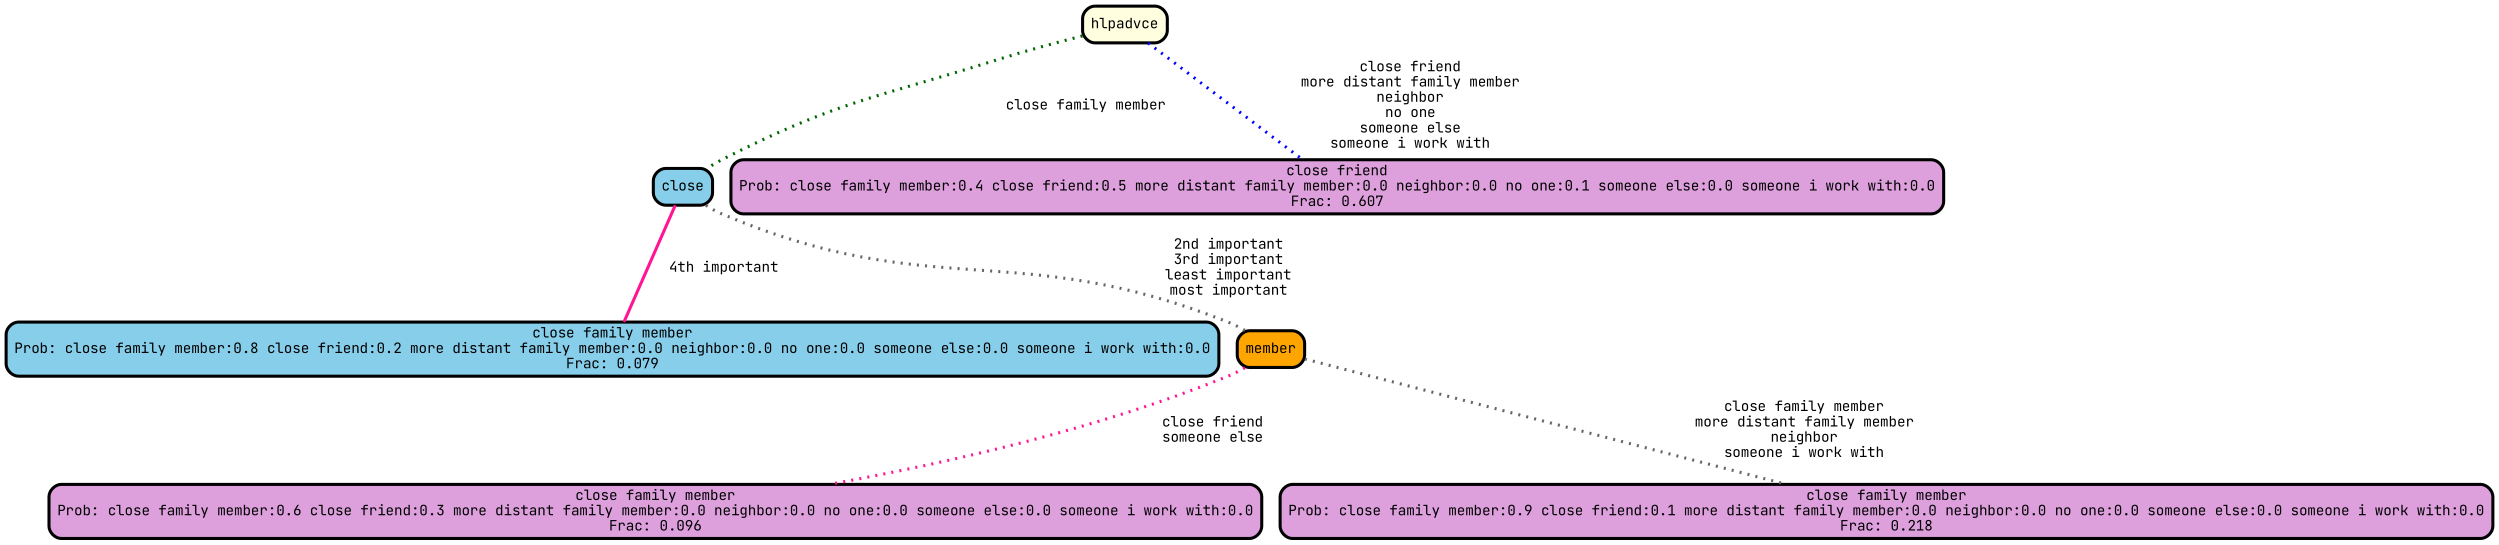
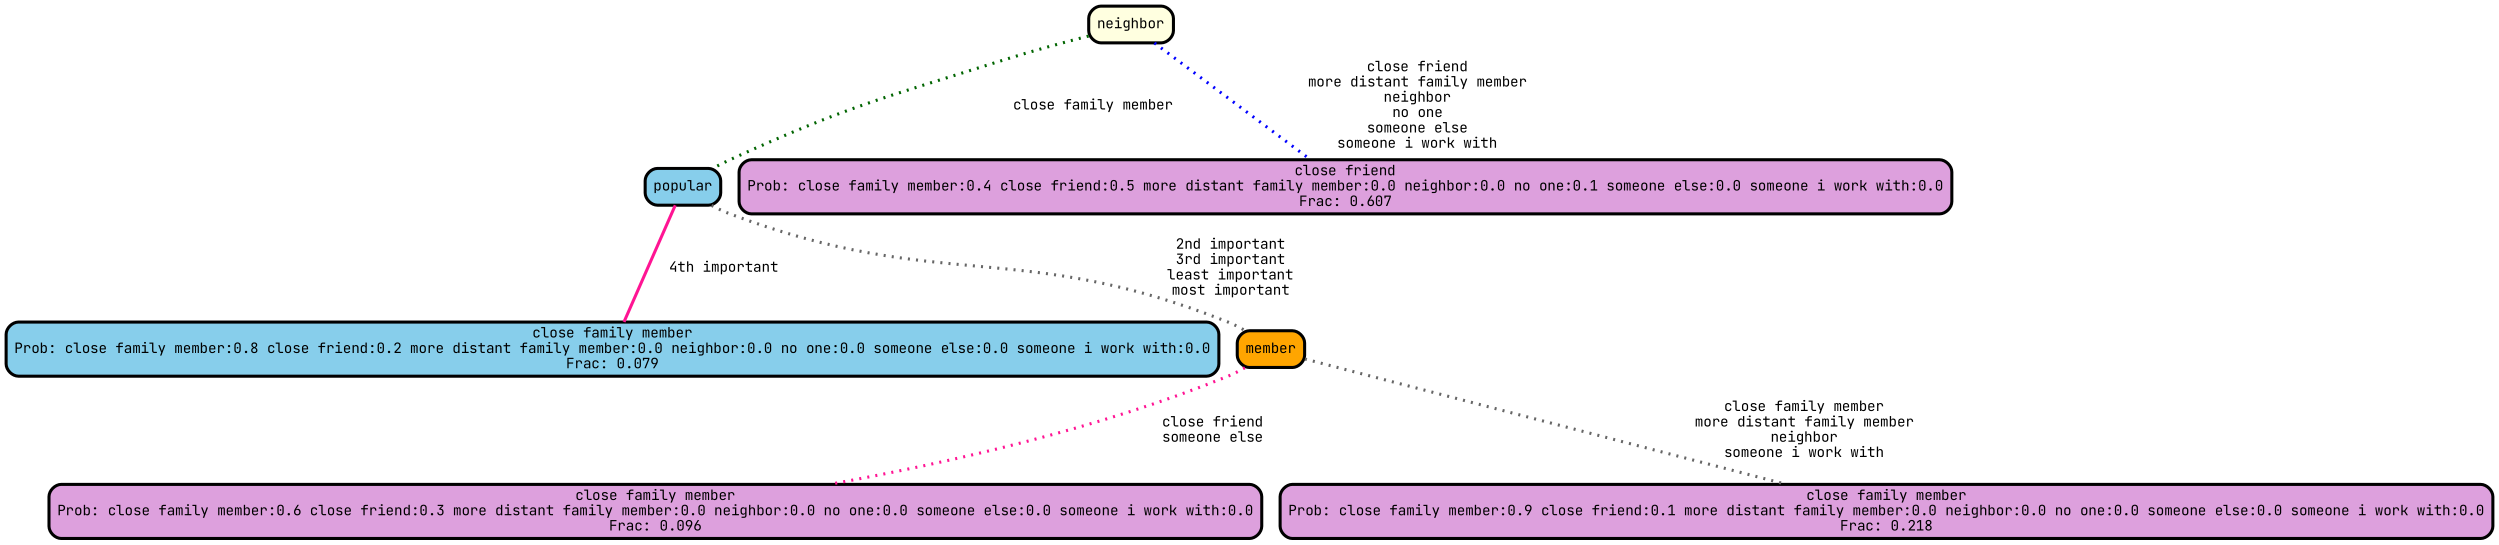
(1125, 24) -> (1131, 24)
(683, 187) -> (683, 187)
